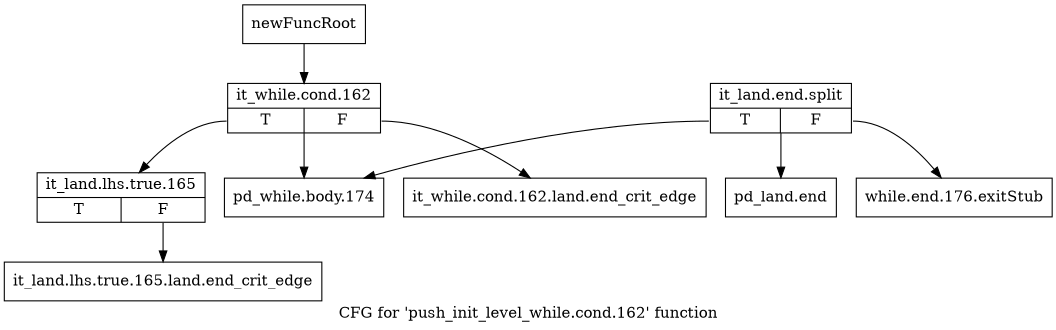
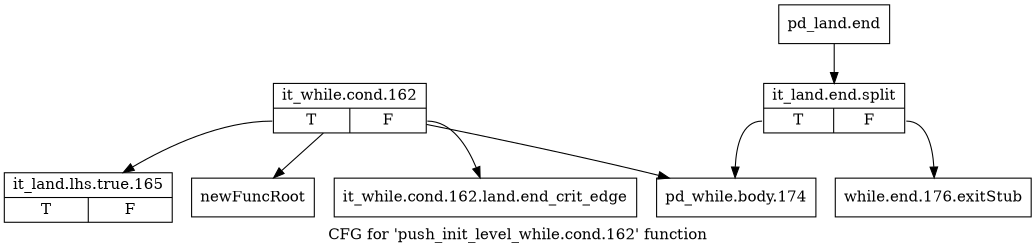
(304, 58) -> (303, 152)
(781, 150) -> (834, 58)
(163, 281) -> none
